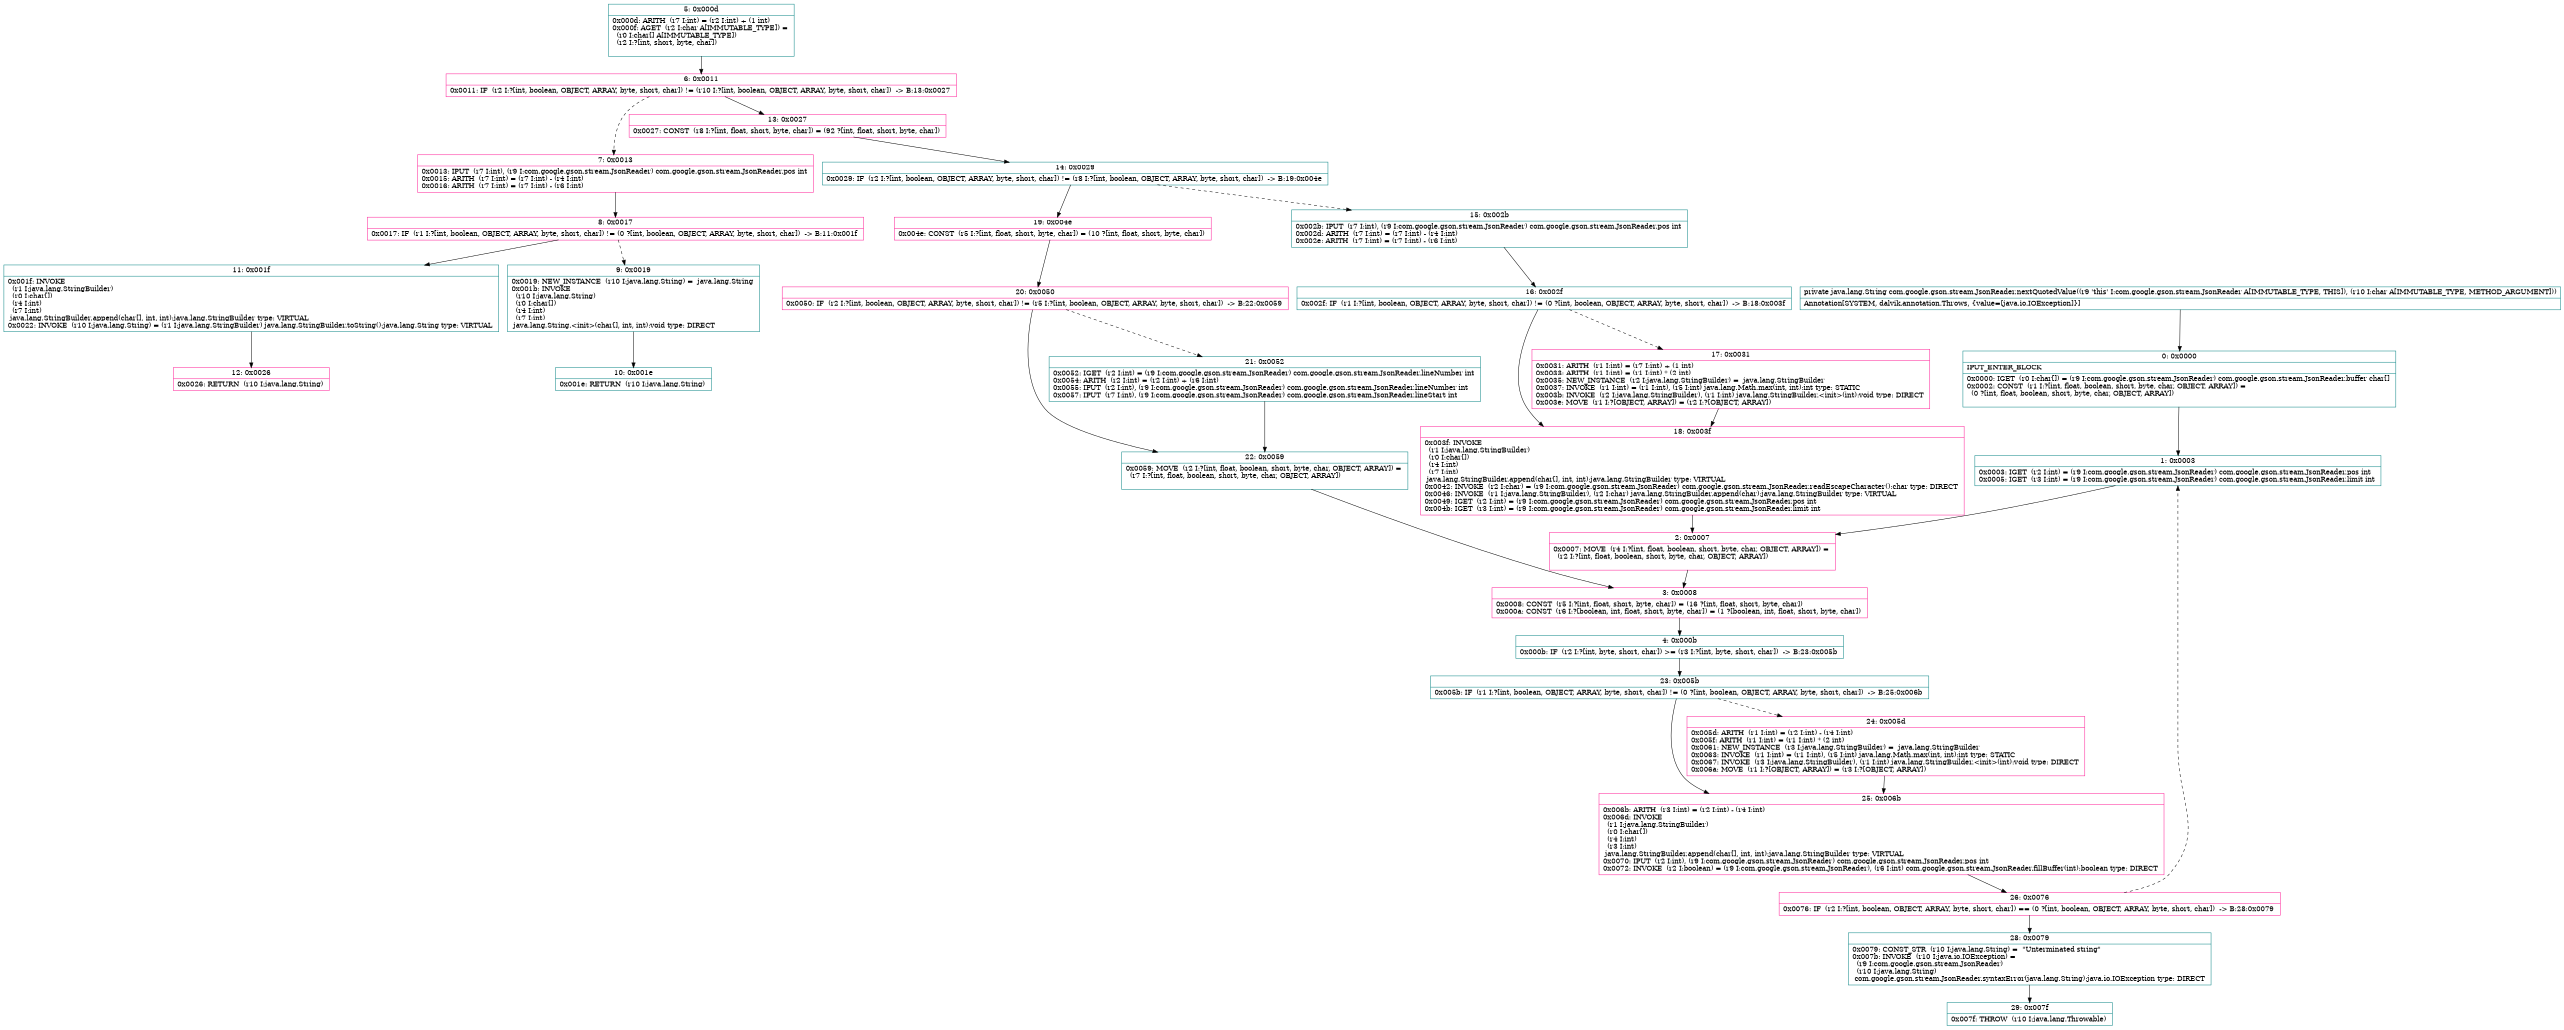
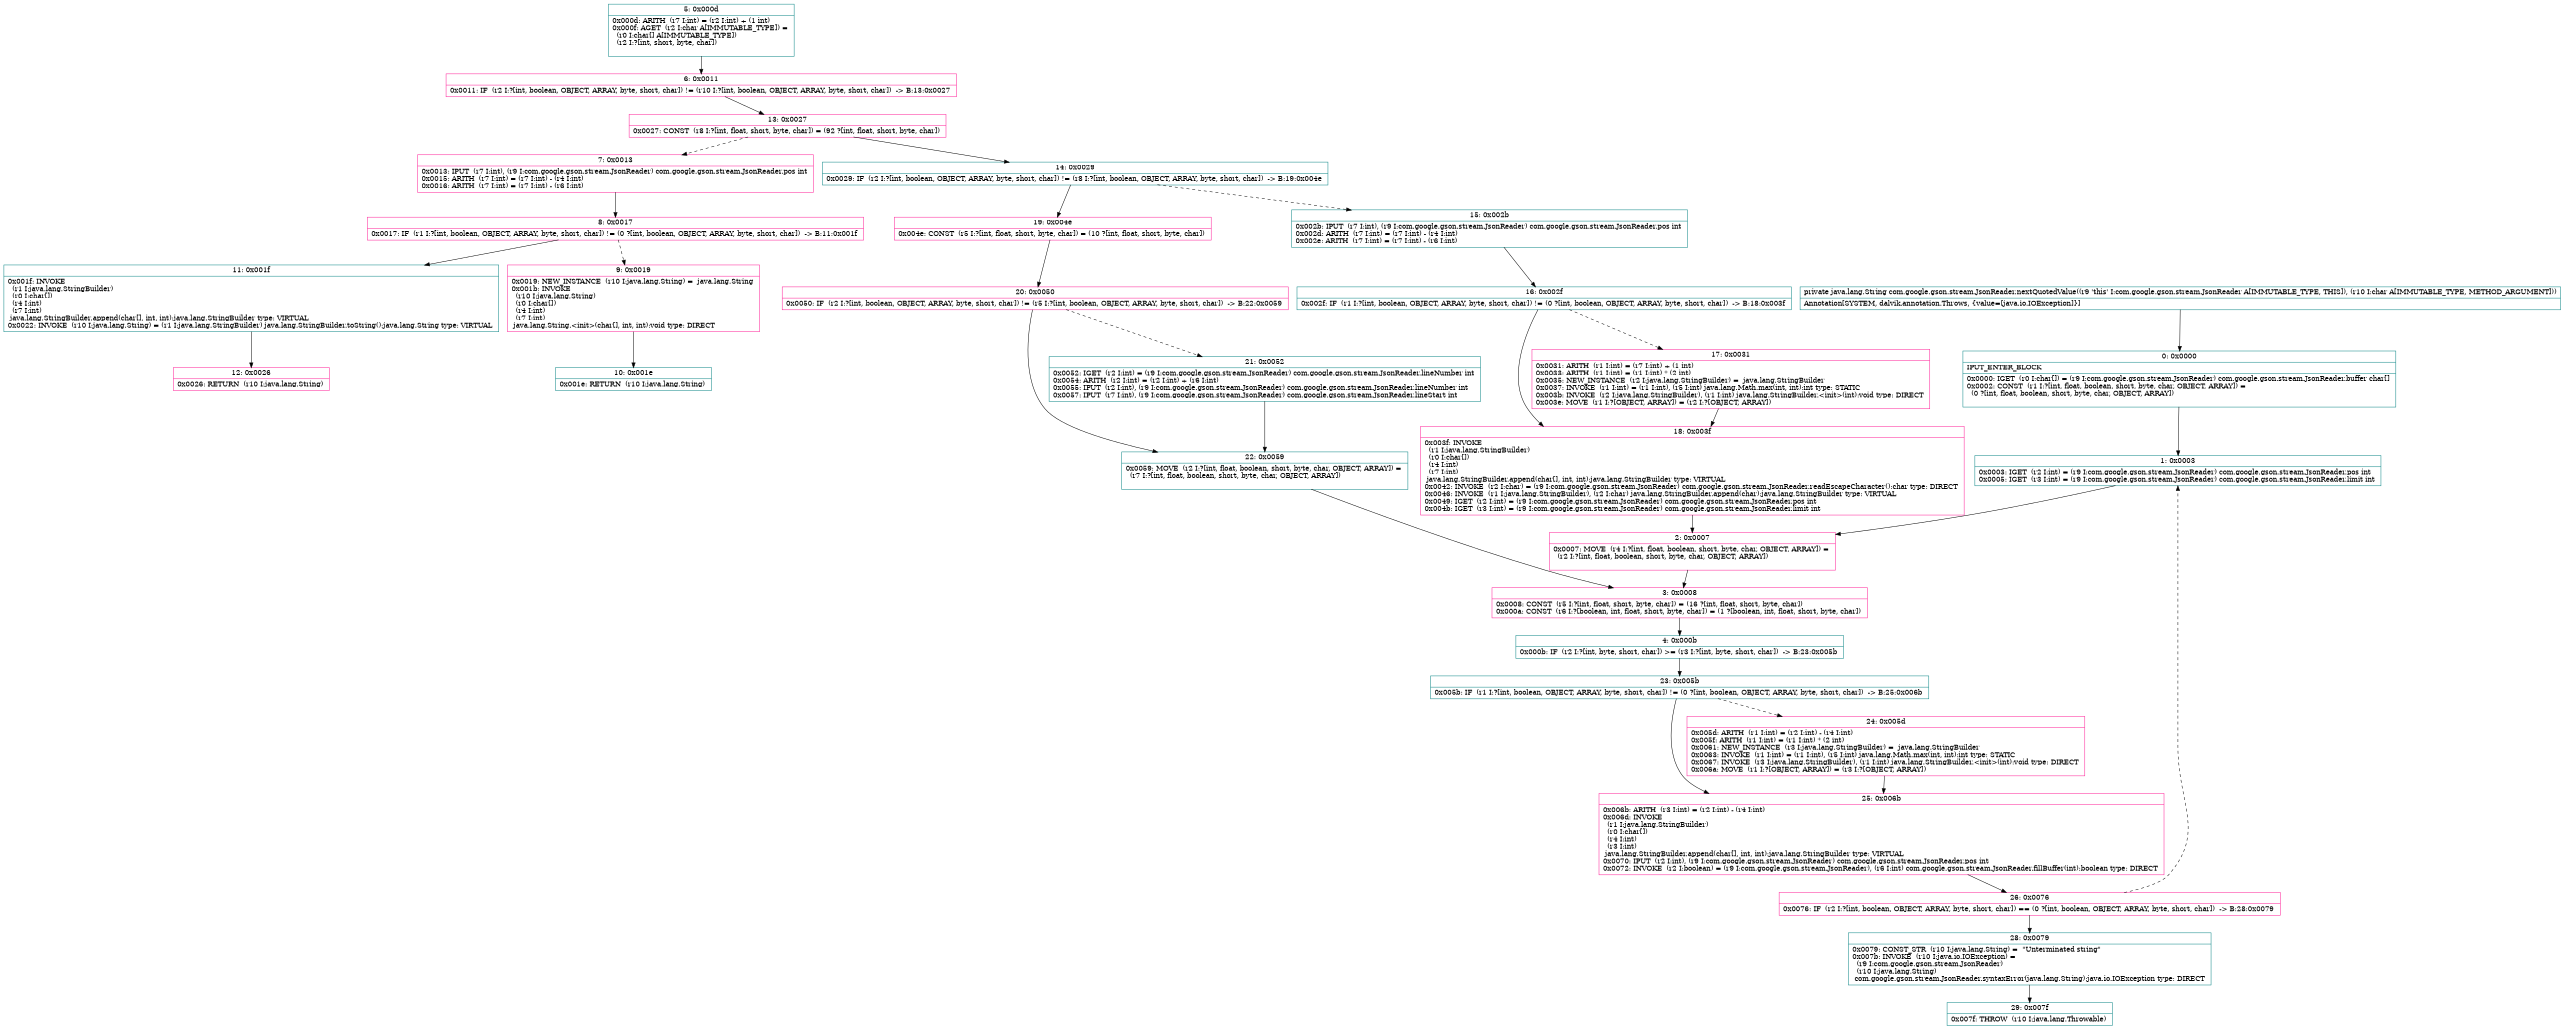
(623, 117) -> (717, 145)
(634, 298) -> (634, 298)
